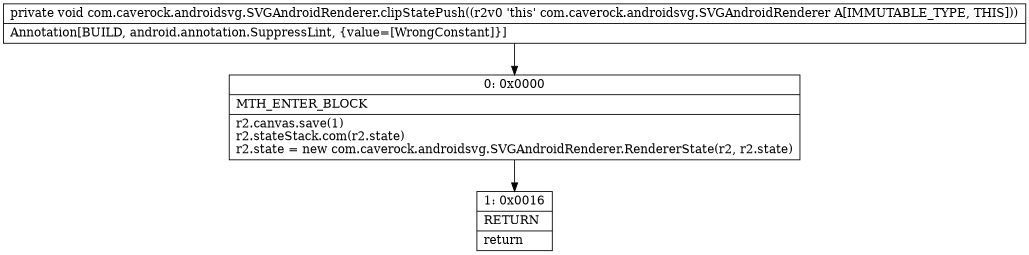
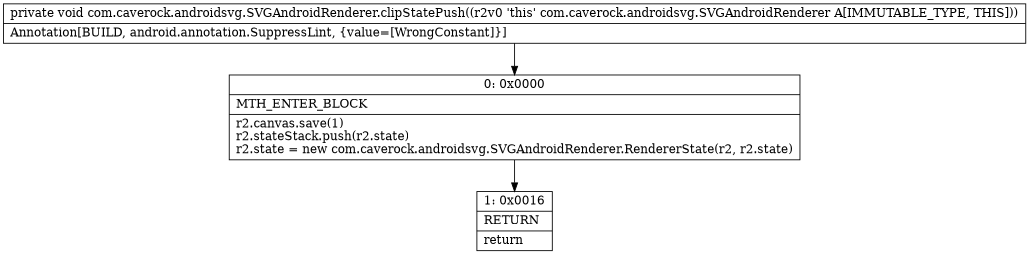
(320, 137) -> (323, 137)
